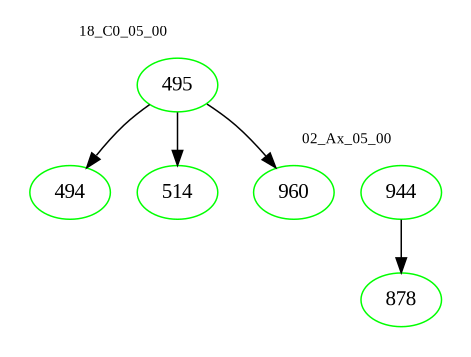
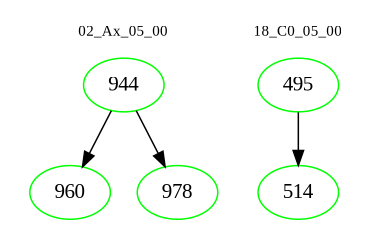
(251, 140) -> (100, 132)
(70, 192) -> none
(401, 300) -> (178, 192)
